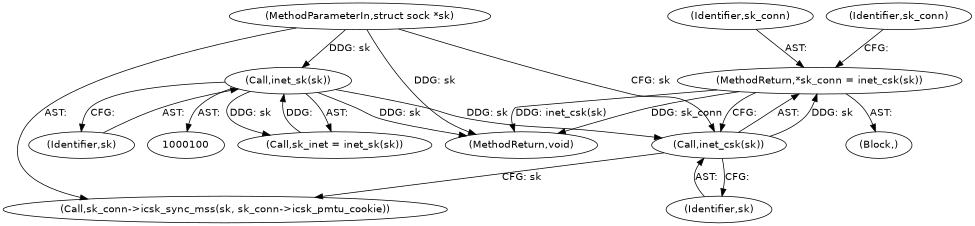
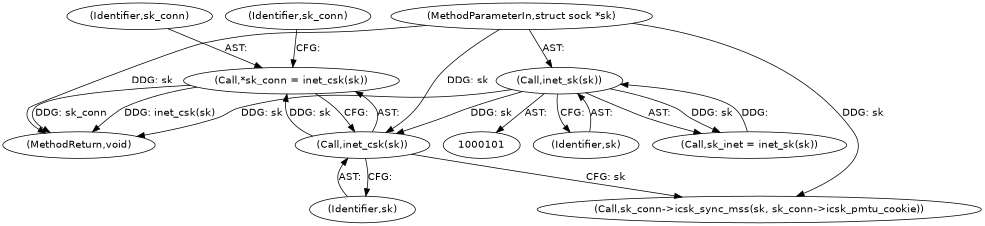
(350, 48) -> (555, 48)
(651, 81) -> (468, 81)
(820, 81) -> (291, 81)
(58, 113) -> (863, 113)
(186, 145) -> (482, 145)
(879, 145) -> none
